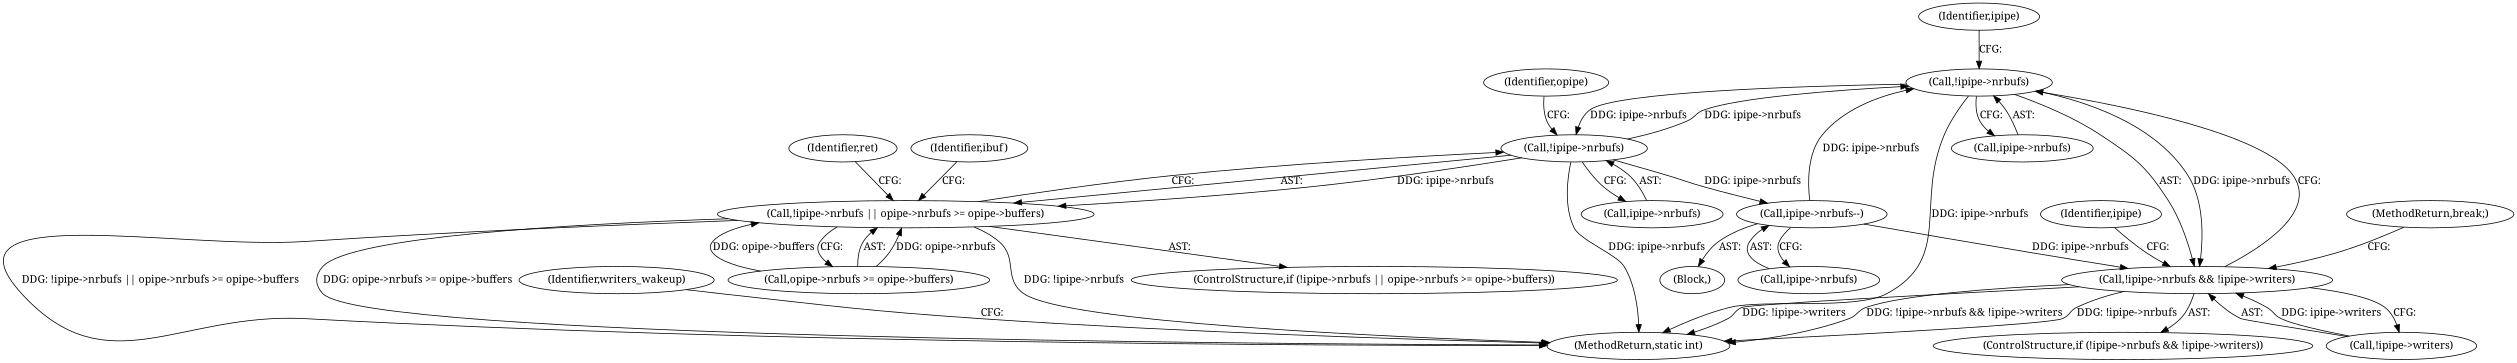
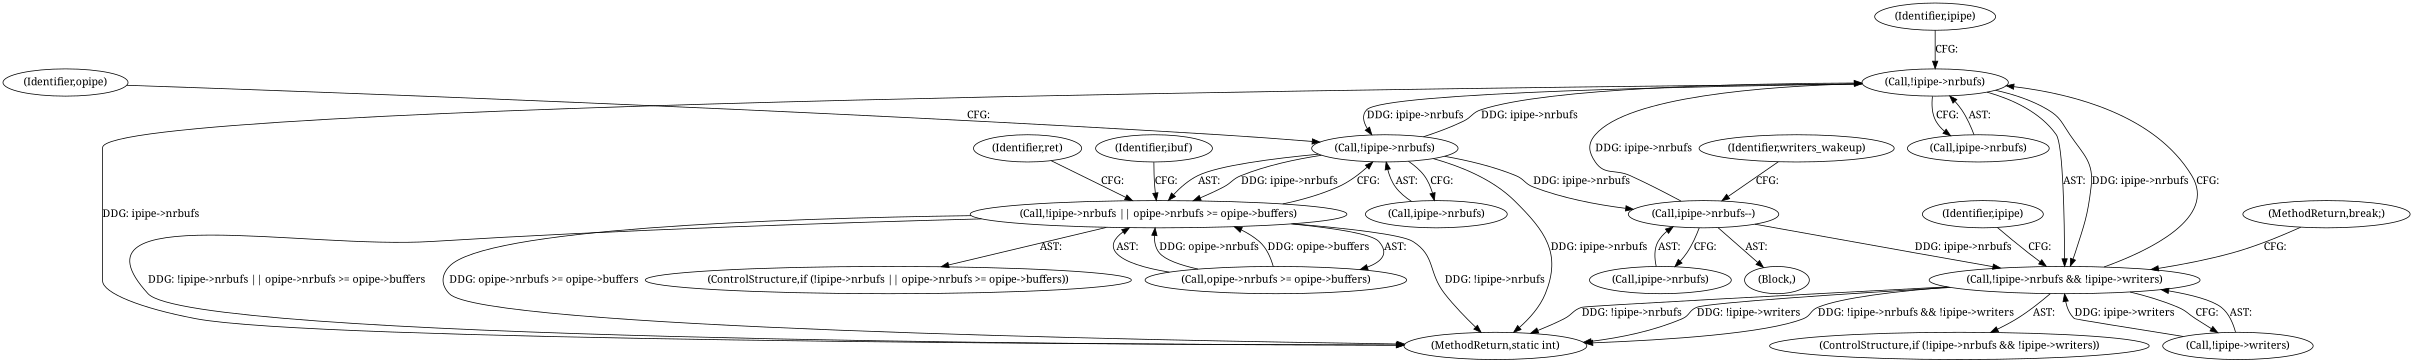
(833, 247) -> (1397, 247)
(1113, 327) -> (1753, 179)
